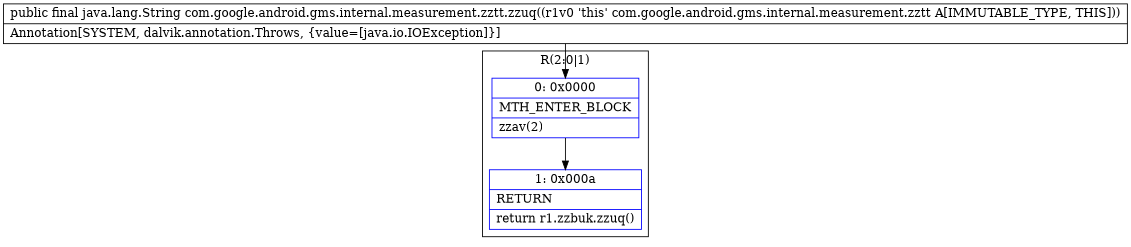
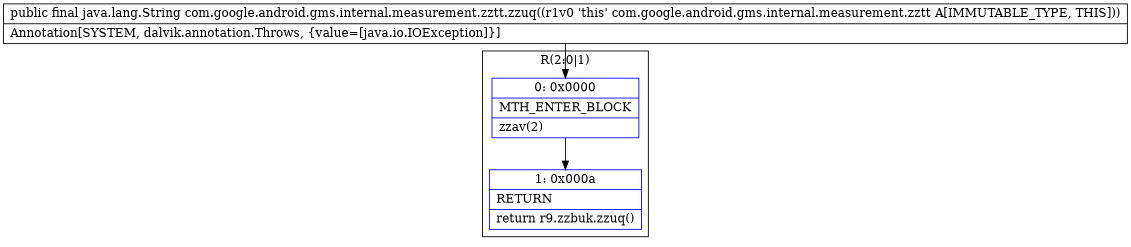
(565, 219) -> (565, 219)
